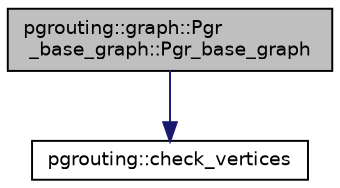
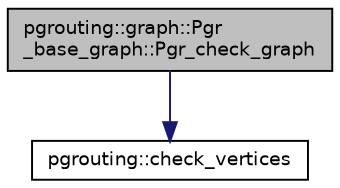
(170, 40) -> (170, 40)
